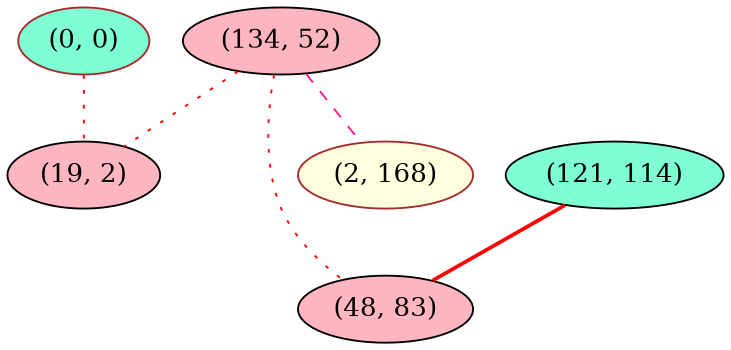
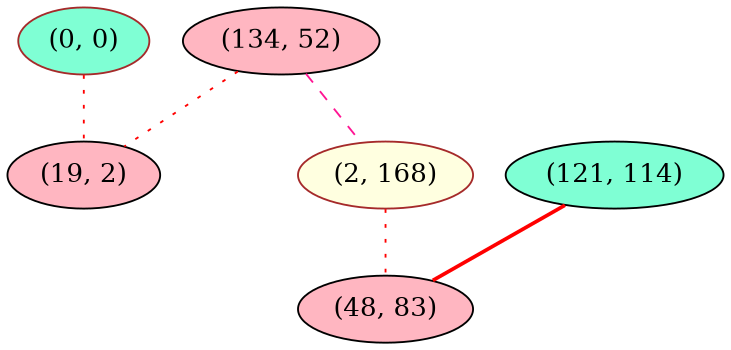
(275, 189) -> (386, 242)
